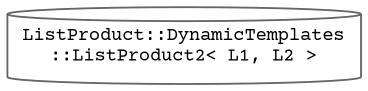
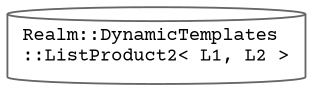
(184, 46) -> (156, 46)
